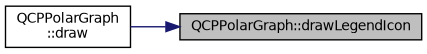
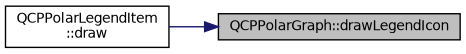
(68, 27) -> (87, 27)
